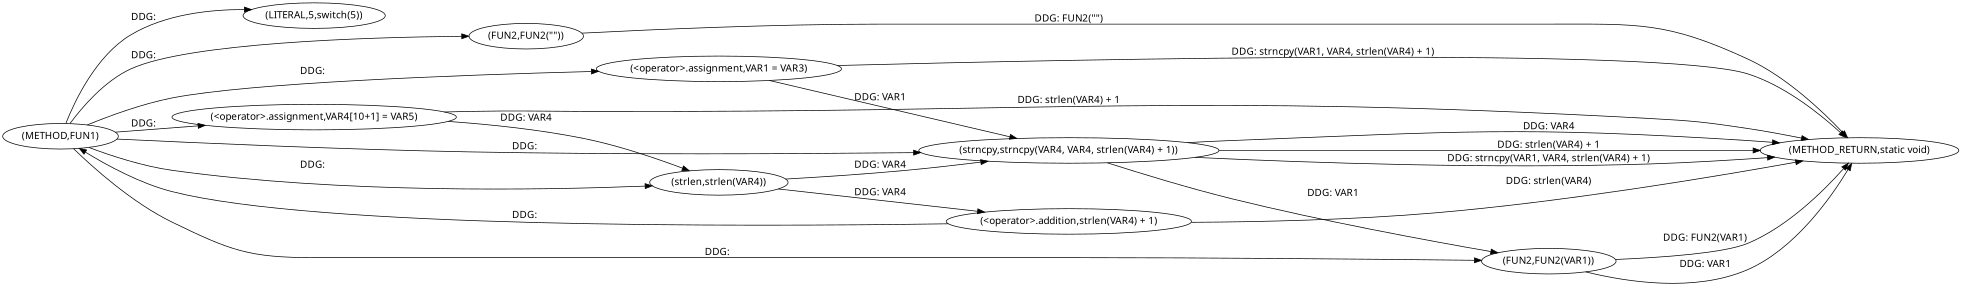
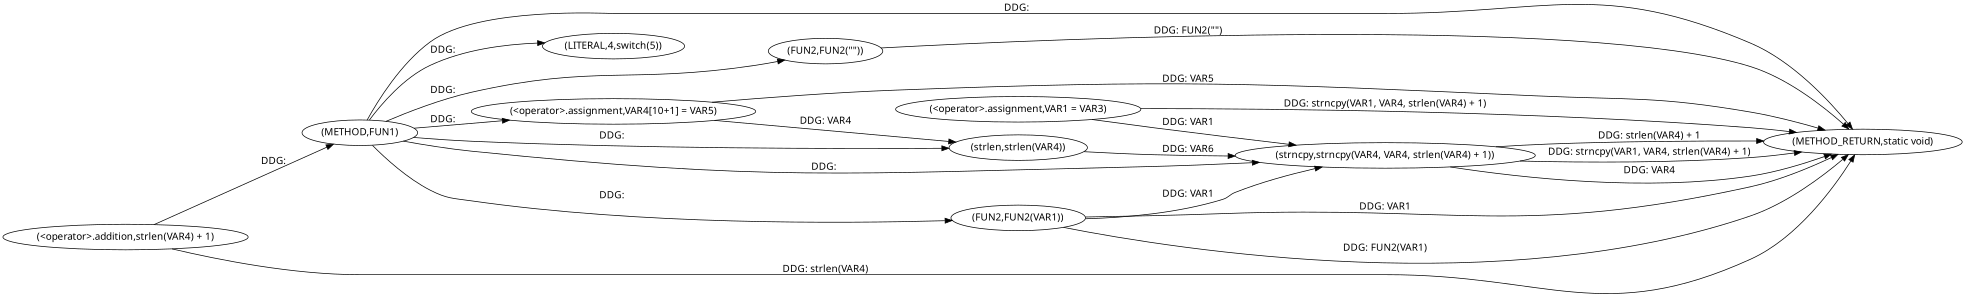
(314, 16) -> (614, 46)
(337, 82) -> (1104, 13)
(1069, 100) -> (1188, 79)
(880, 165) -> (1188, 149)
(878, 200) -> none
(1298, 214) -> (1203, 205)
